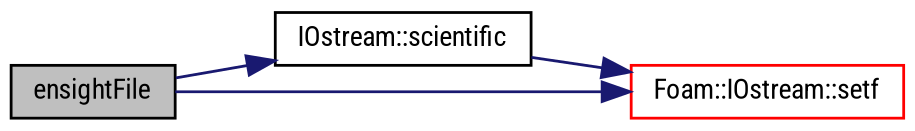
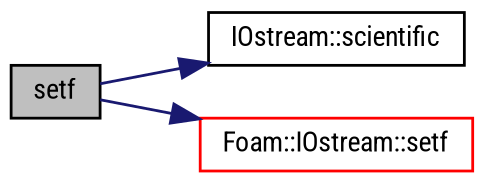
(567, 63) -> none
(93, 92) -> (56, 92)
